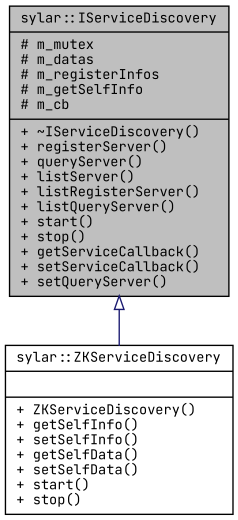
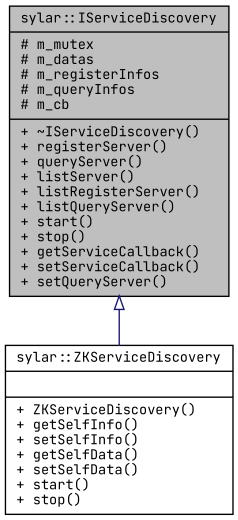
(82, 90) -> (78, 90)
